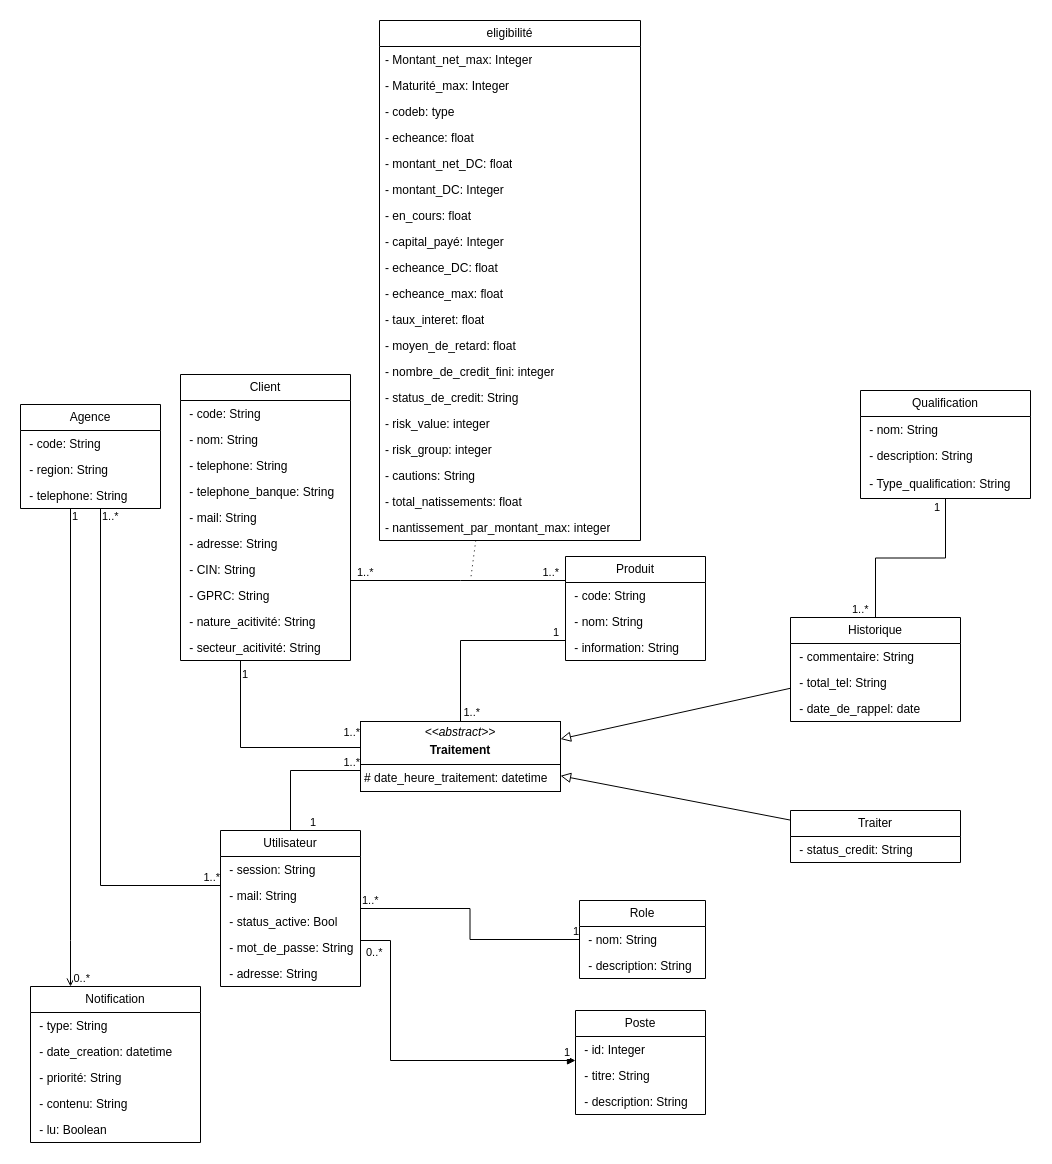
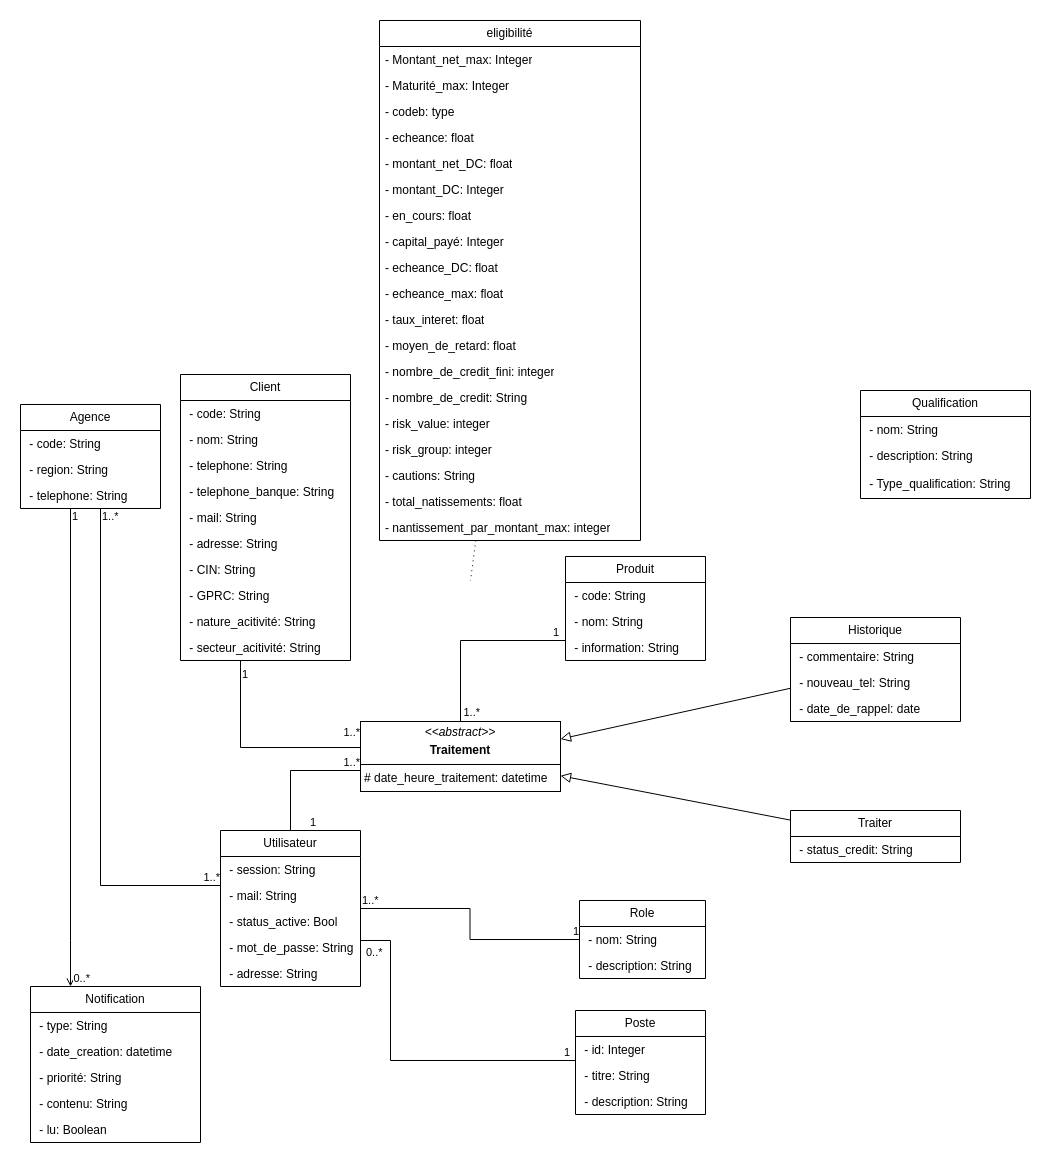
(465, 399) -> (465, 399)
(912, 558) -> none
(457, 581) -> none
(851, 684) -> (859, 684)
(566, 1061) -> (570, 1061)
